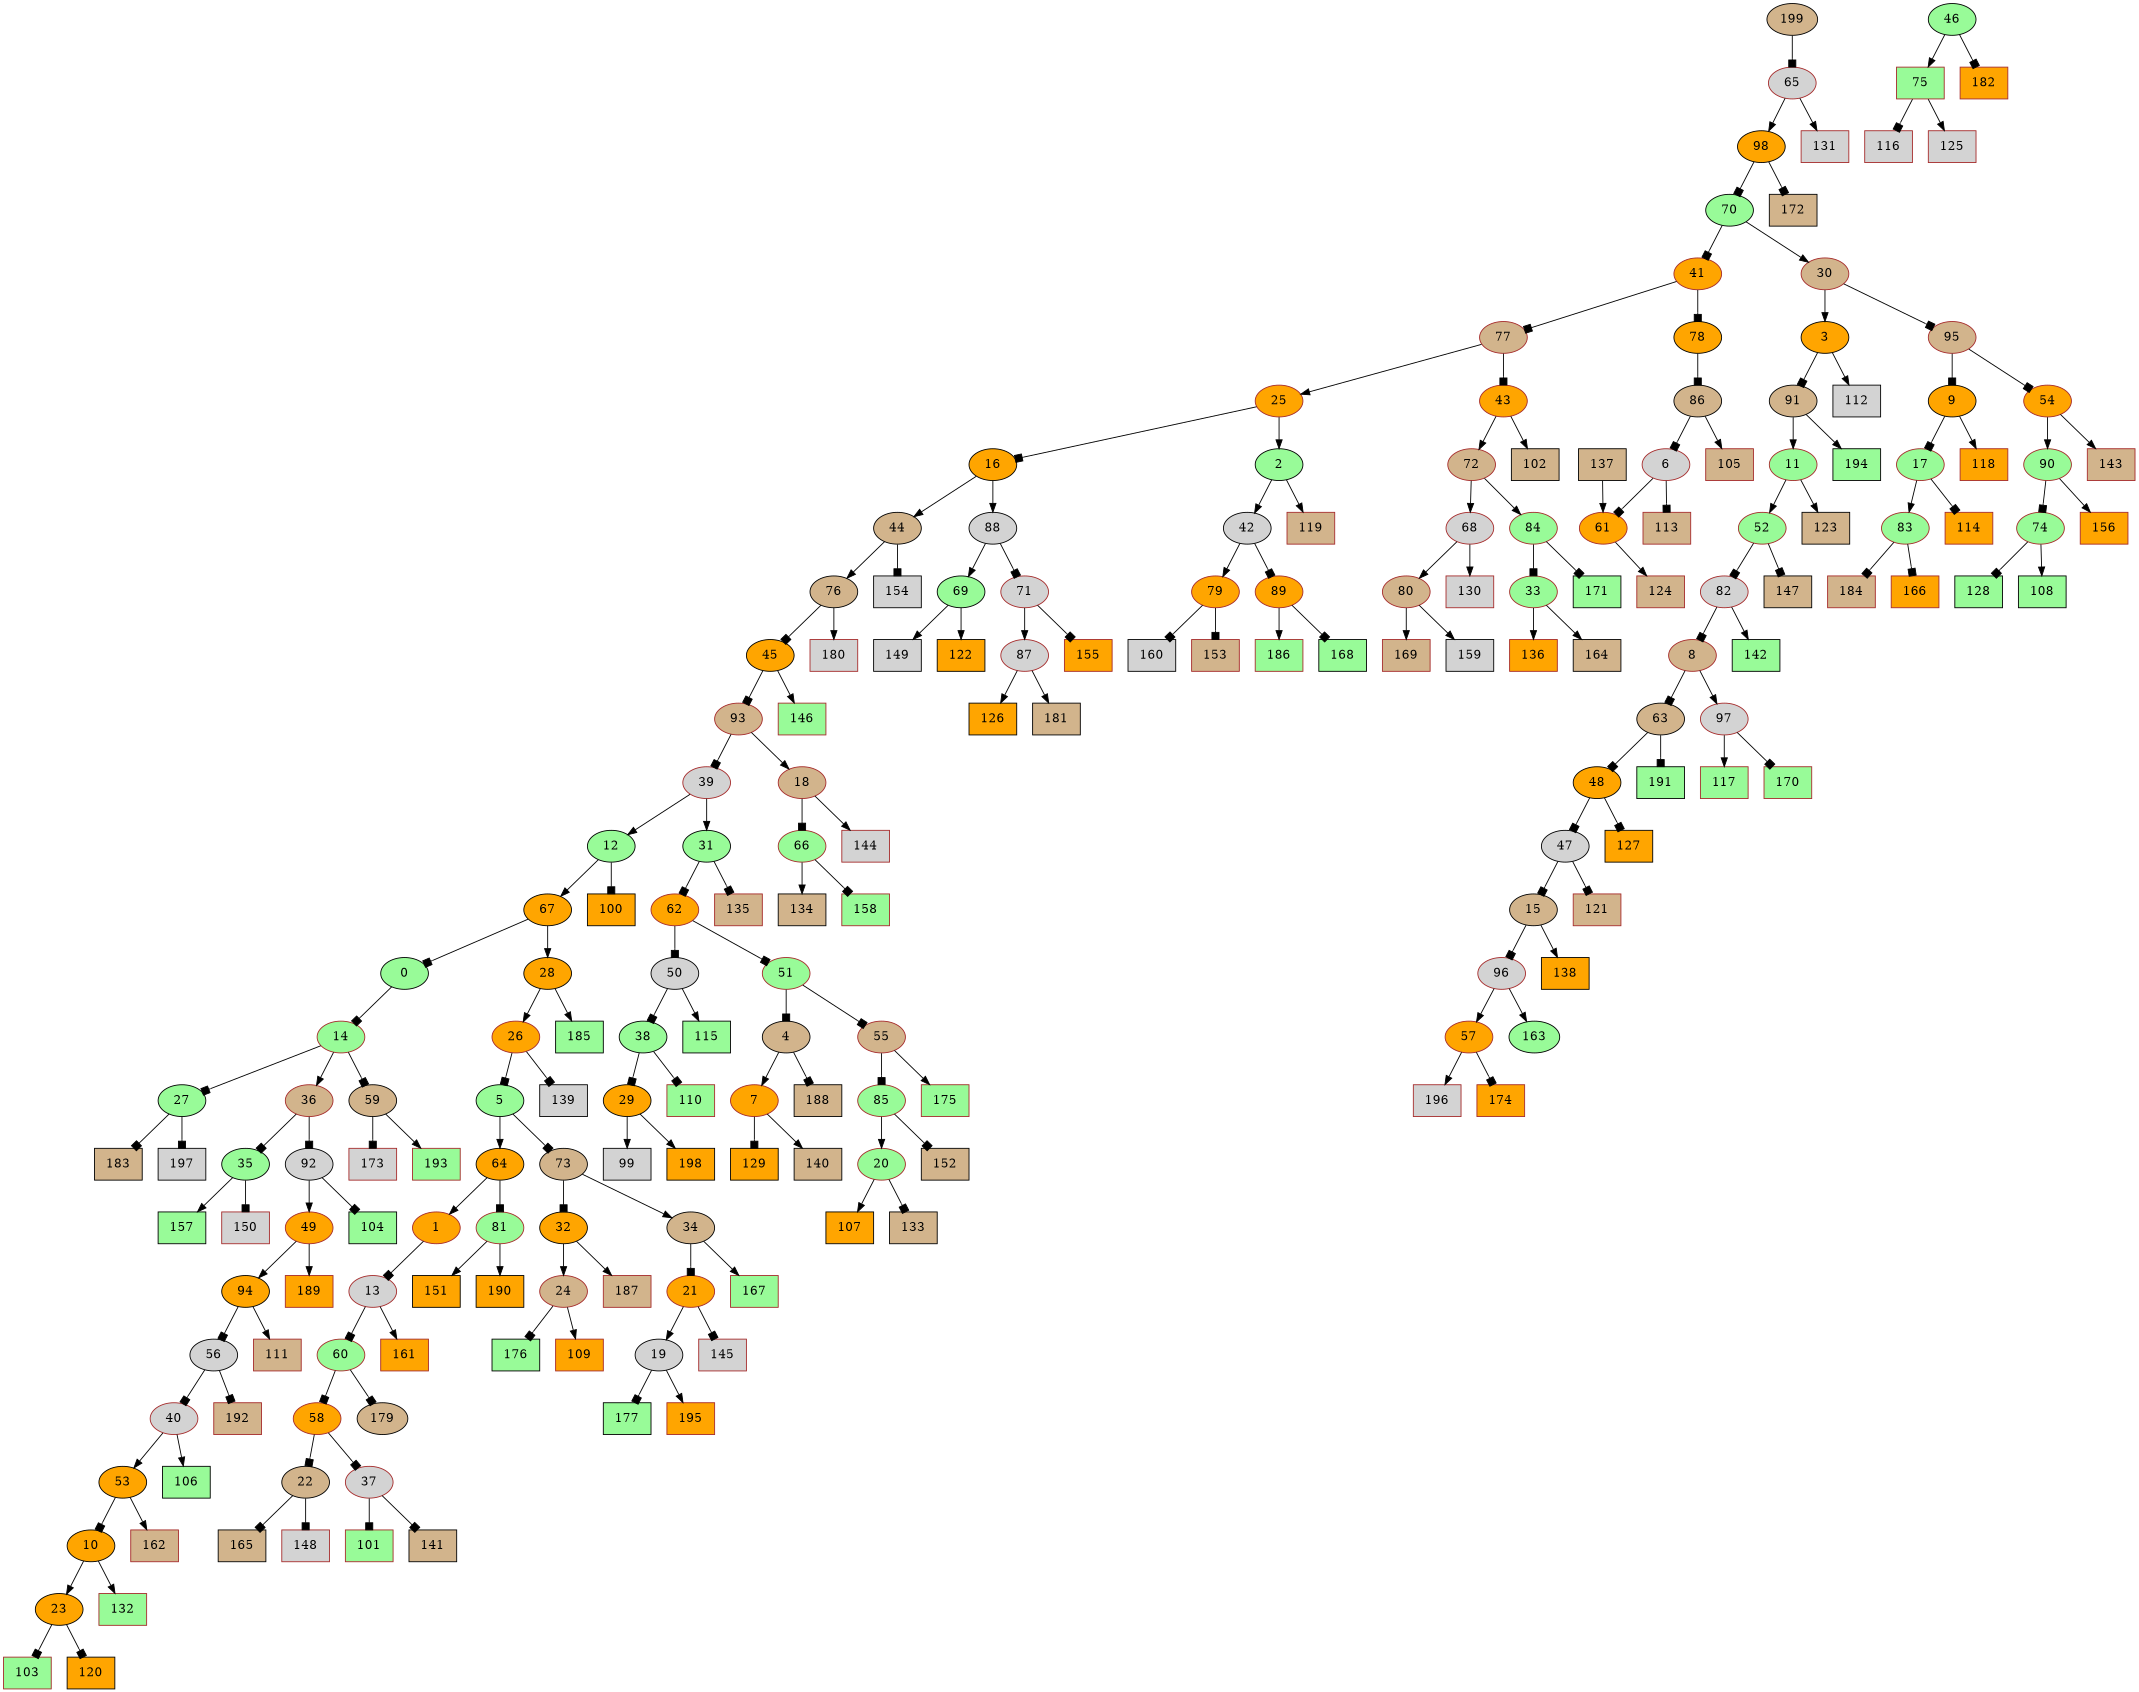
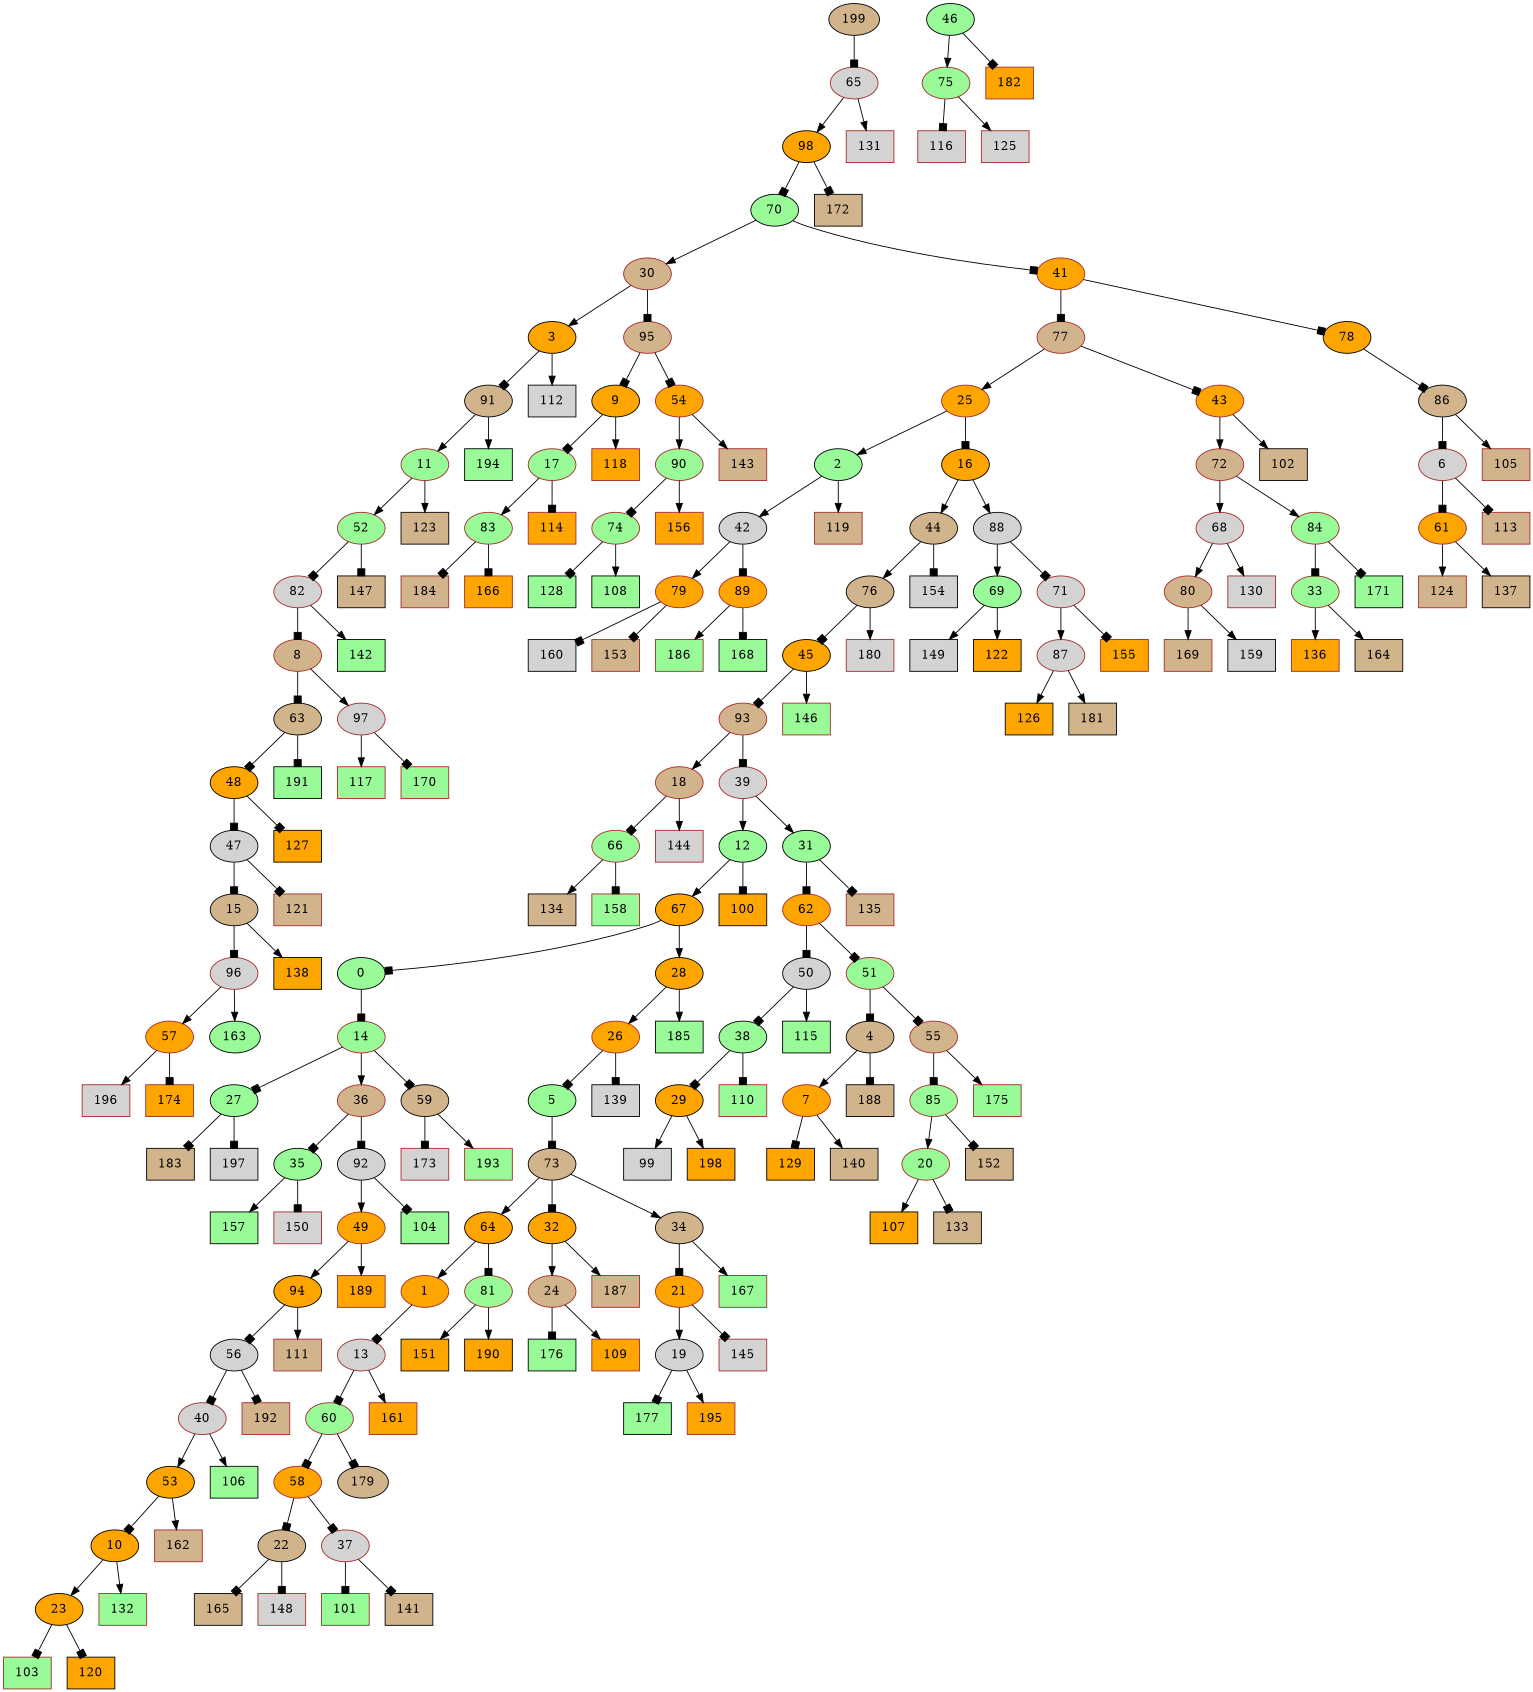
(1920, 83) -> (946, 83)
(1603, 492) -> (1470, 556)
(500, 1128) -> (524, 1193)
